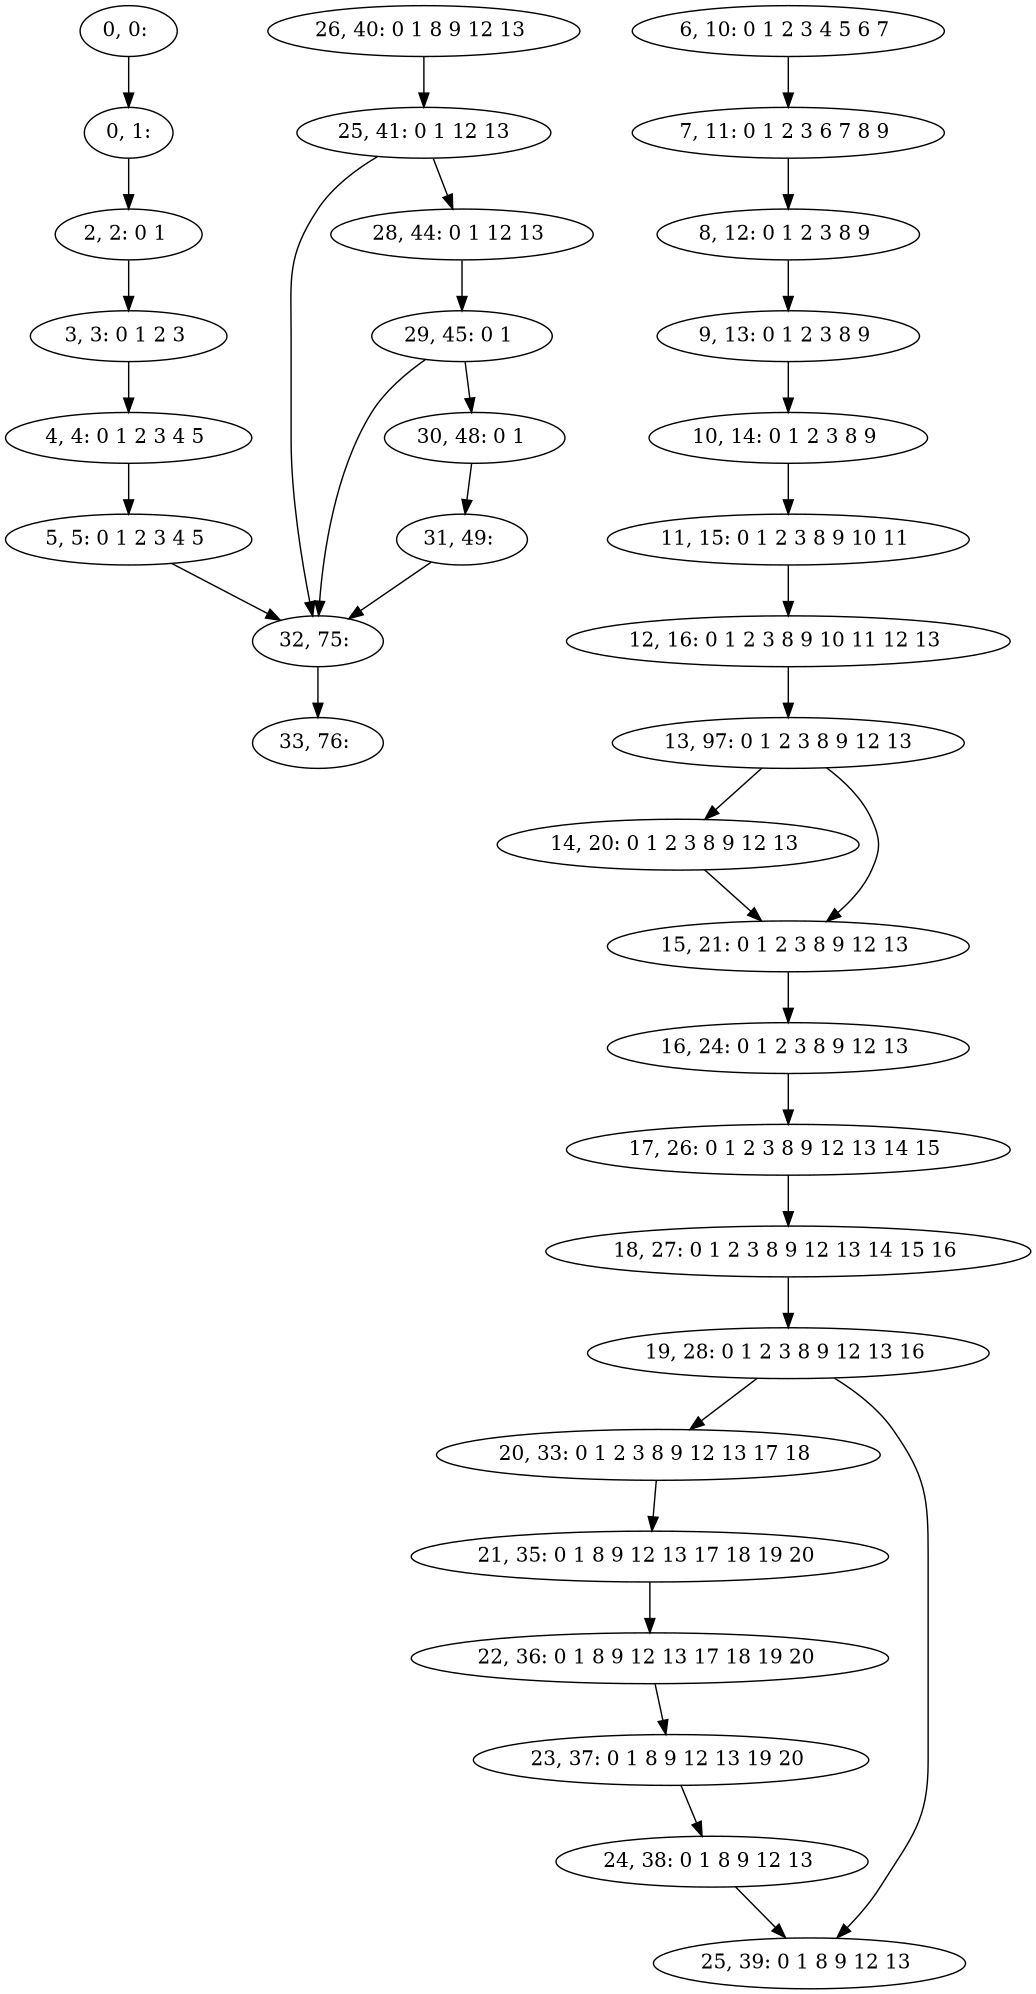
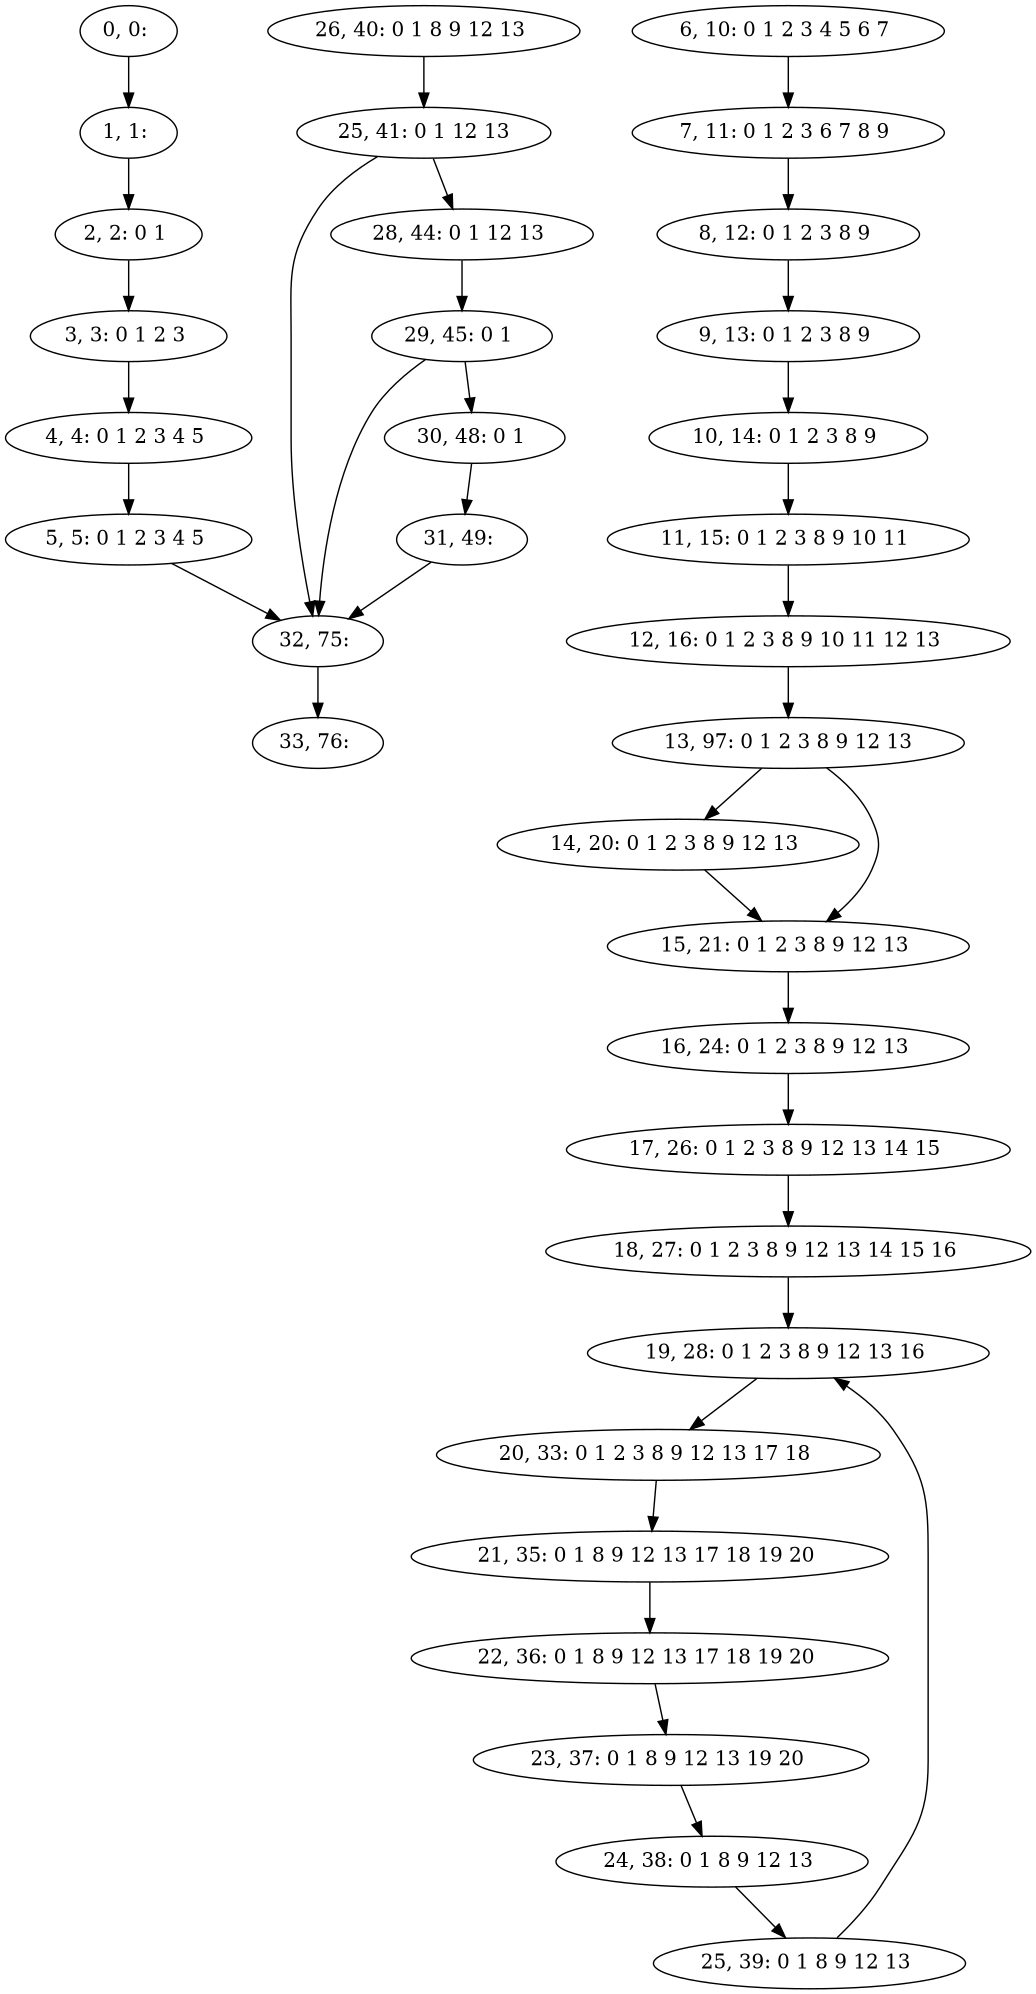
(129, 133) -> (129, 133)
(928, 1647) -> (928, 1662)
